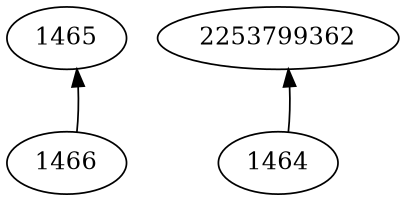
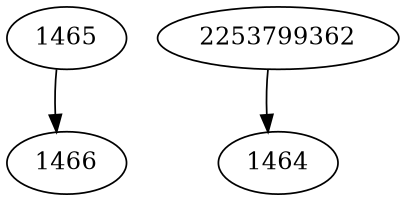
(78, 110) -> (55, 92)
(290, 110) -> (267, 92)
